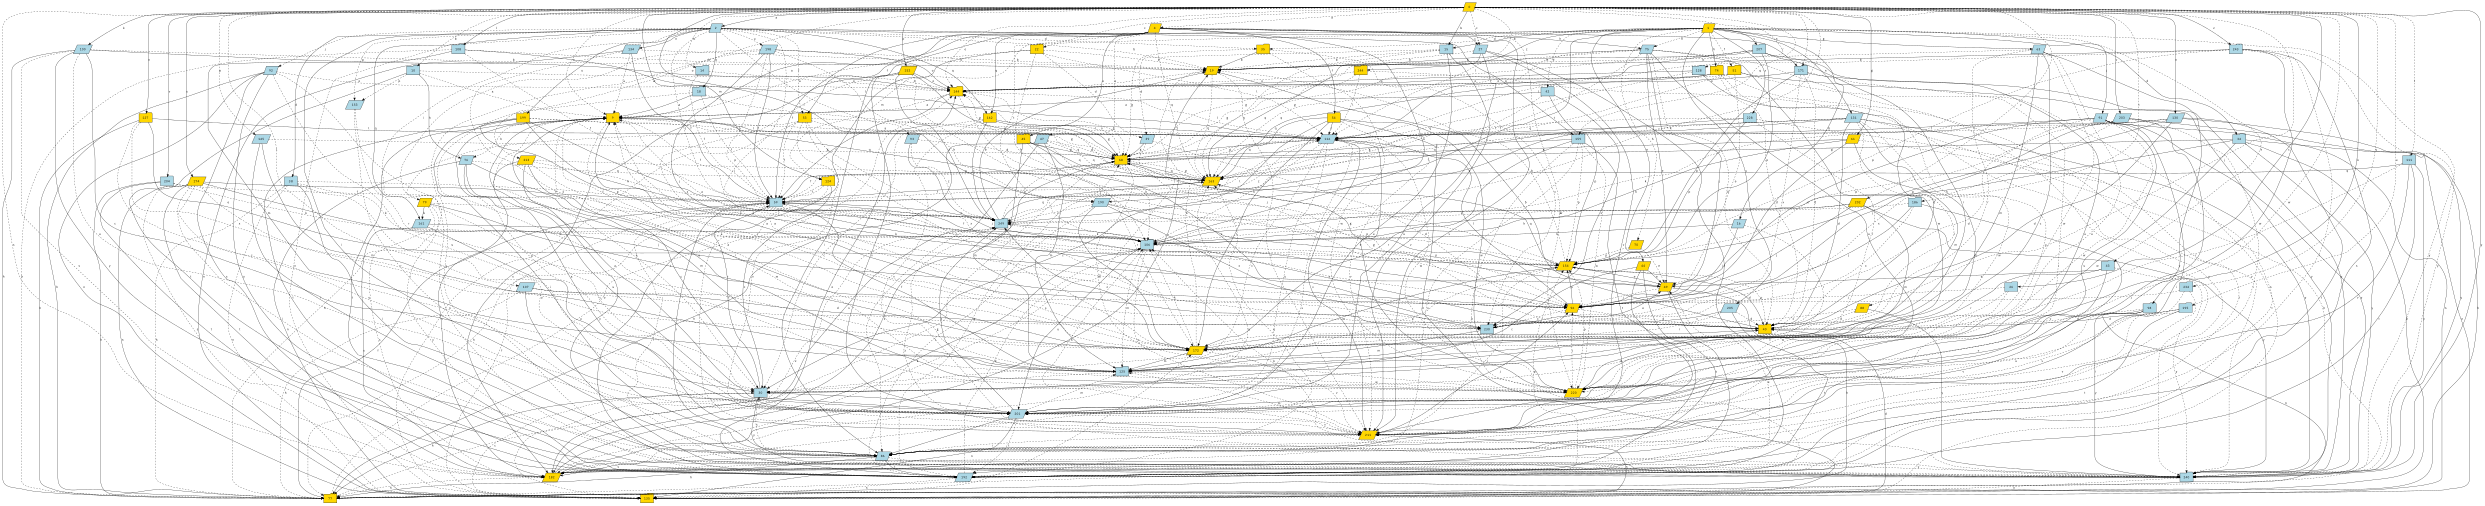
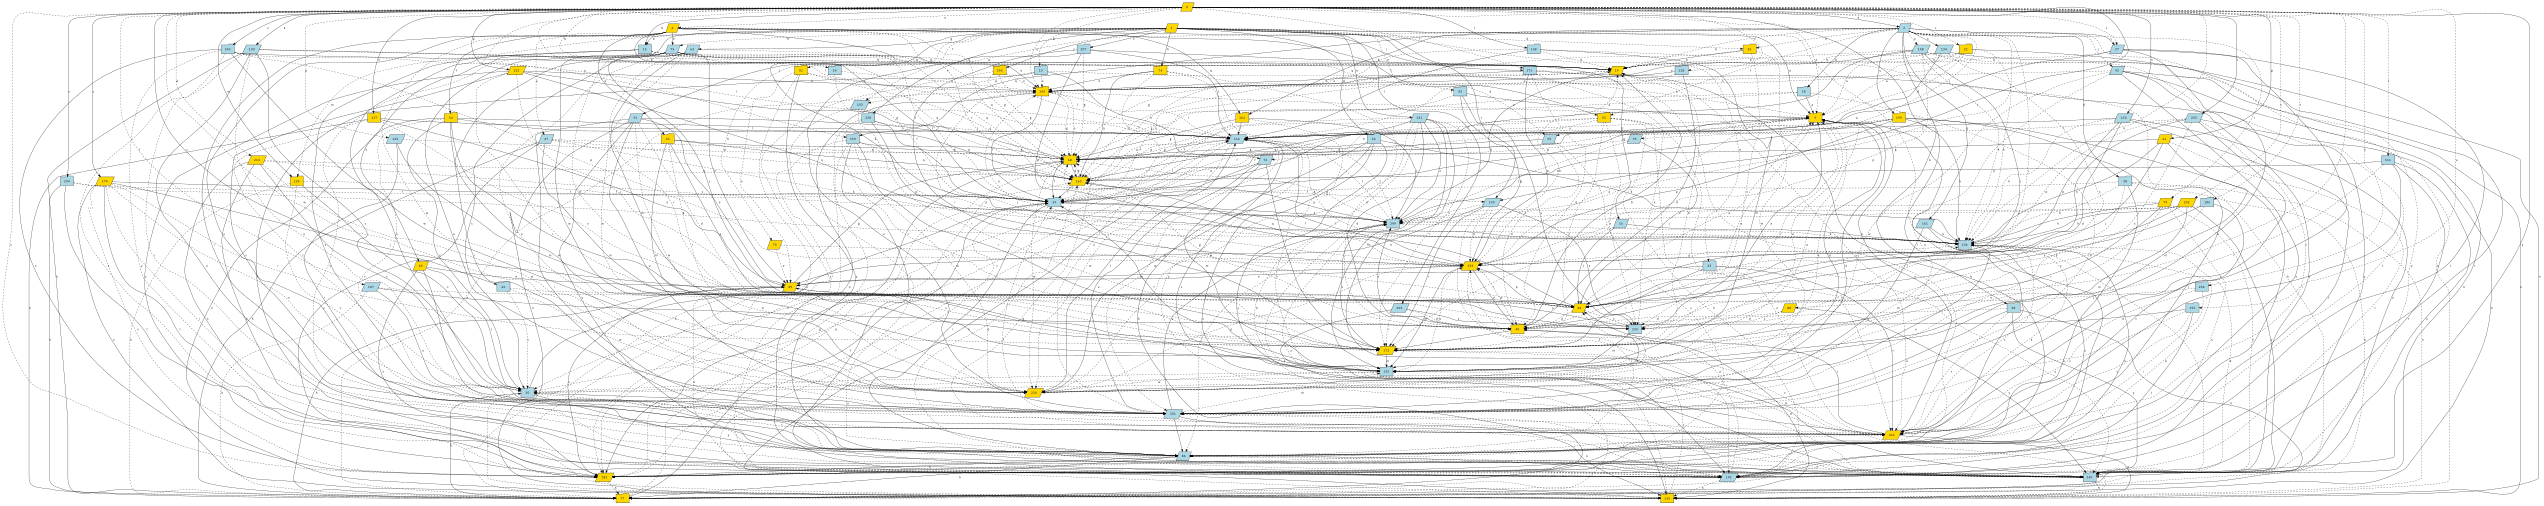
(423, 212) -> (2065, 218)
